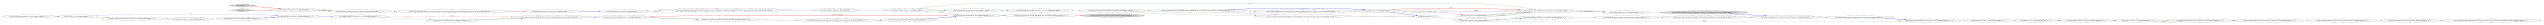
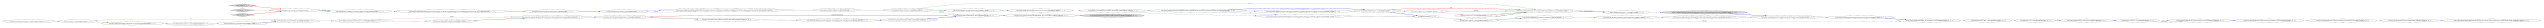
none -> (243, 10)
